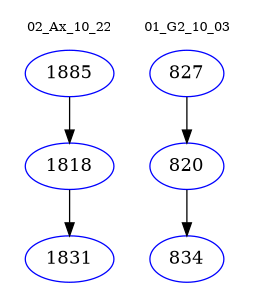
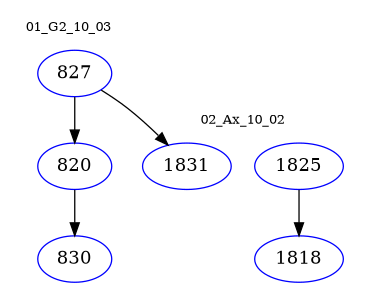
(70, 28) -> (243, 121)
(70, 73) -> (299, 166)
(70, 206) -> (141, 119)
(187, 259) -> (75, 259)
